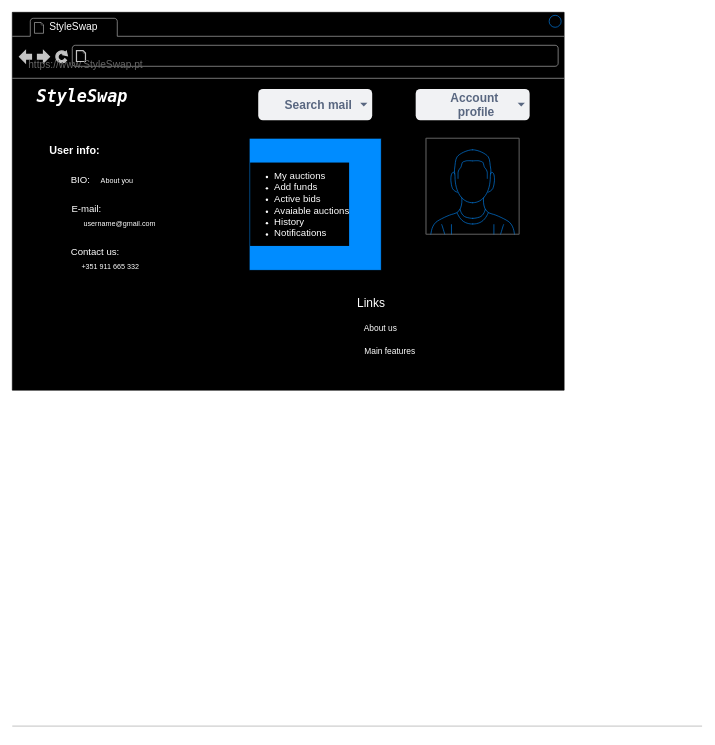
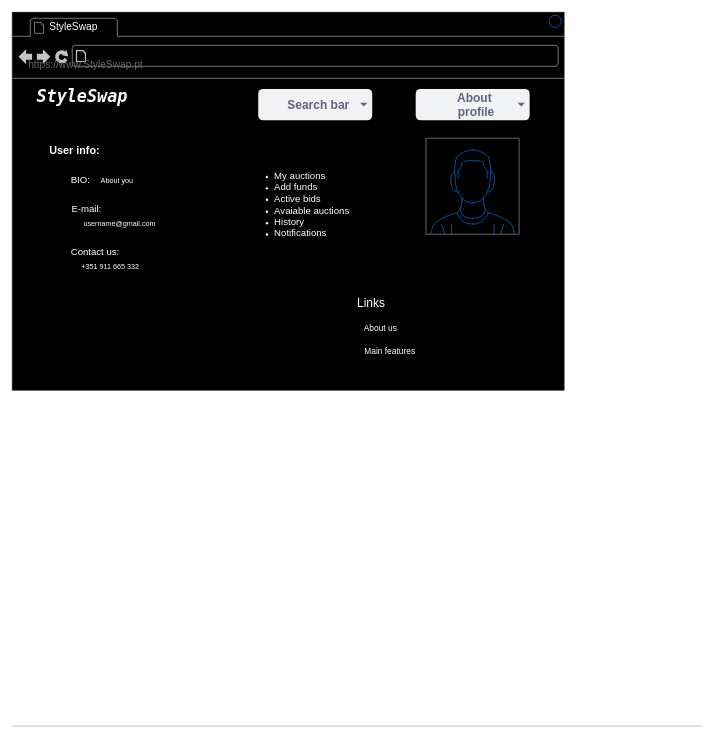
(319, 105) -> (319, 105)
(476, 105) -> (476, 105)
(315, 204) -> (315, 204)
